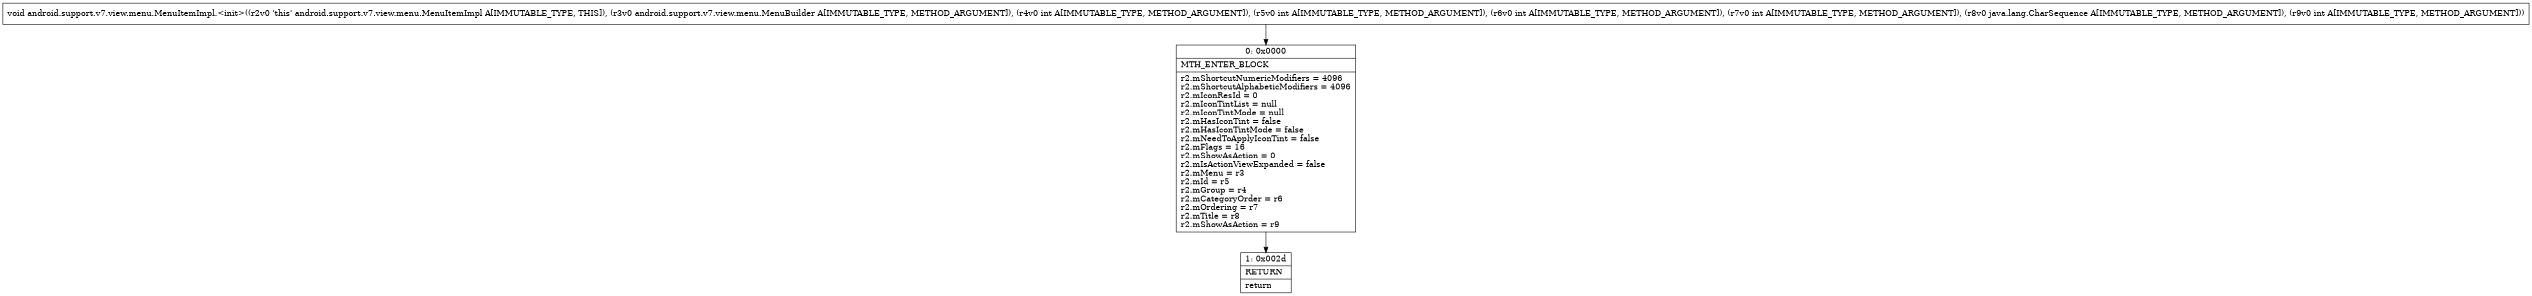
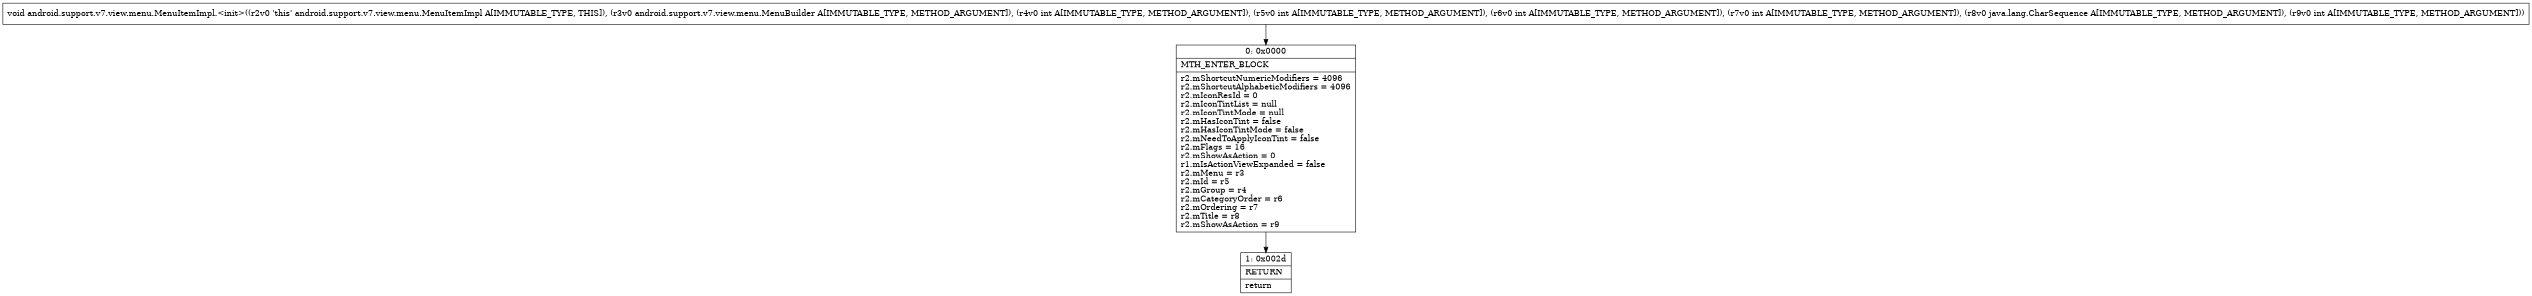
(1253, 165) -> (1253, 165)
